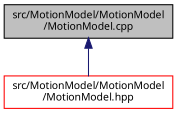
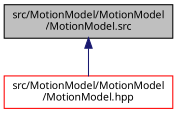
(88, 21) -> (88, 21)
